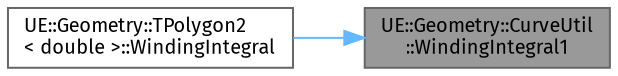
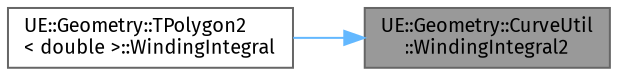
(487, 38) -> (487, 38)
